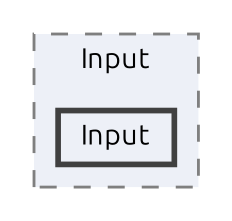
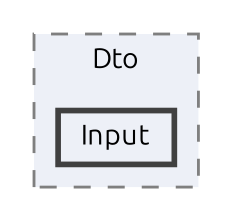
(116, 61) -> (116, 61)
